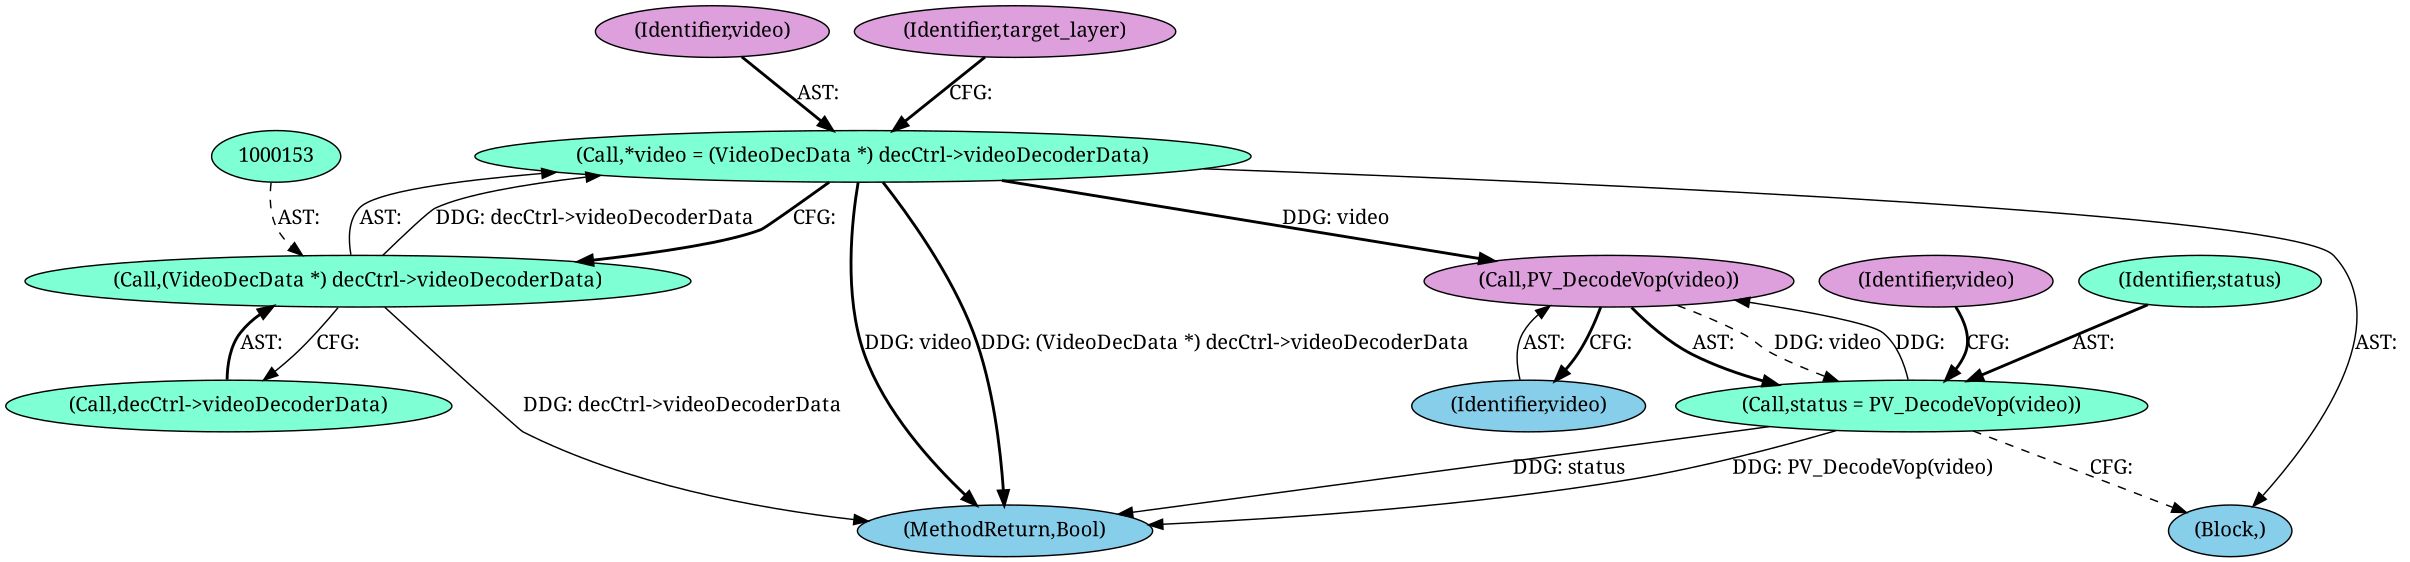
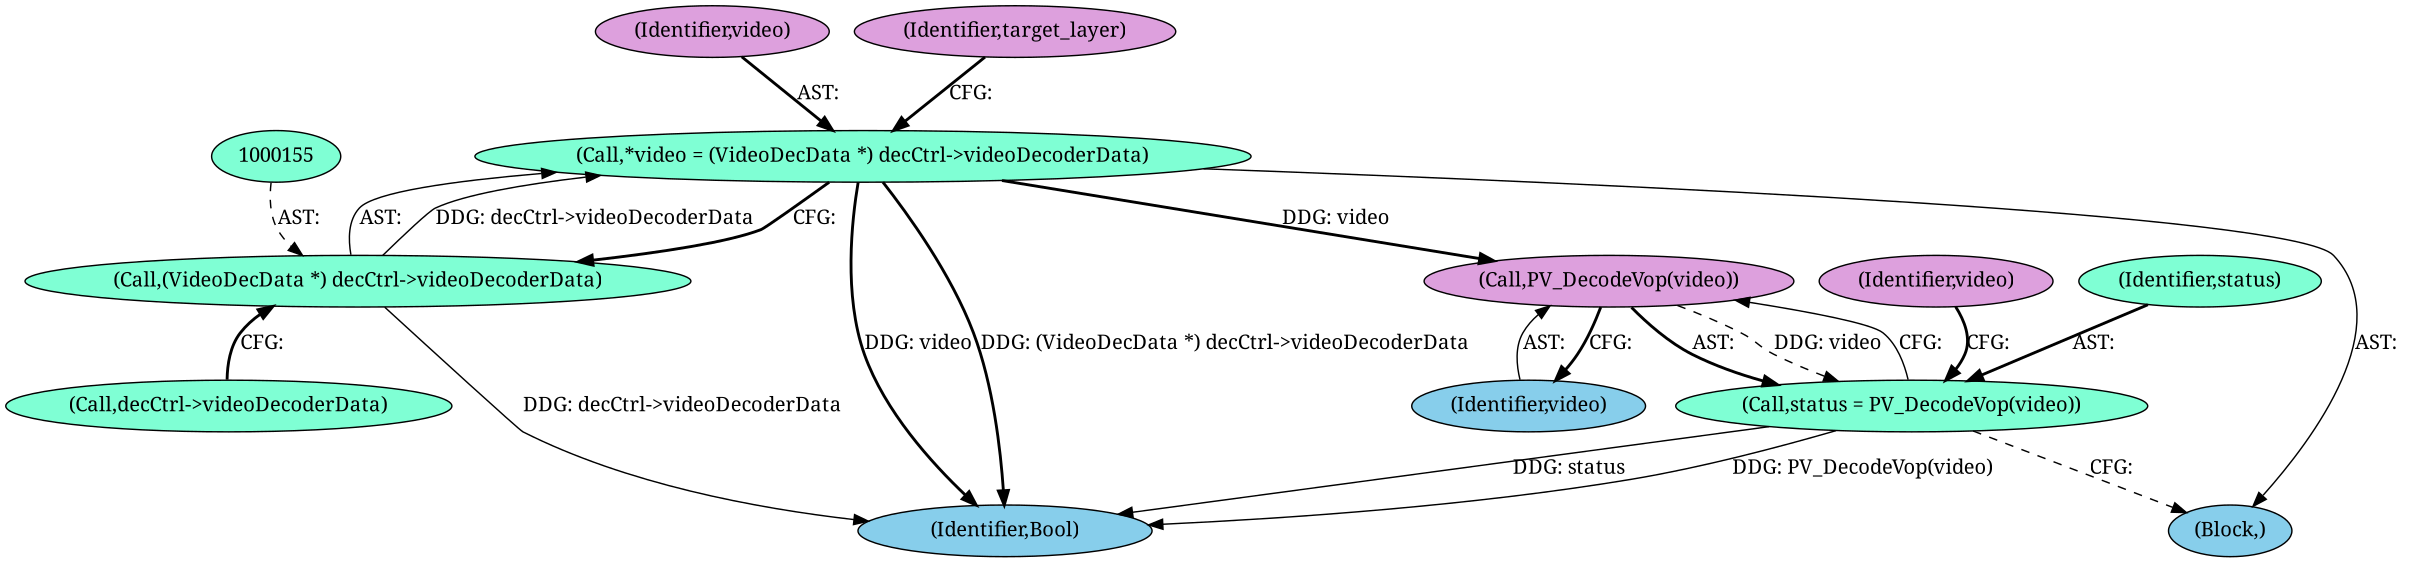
(276, 156) -> (276, 156)
(308, 341) -> none
(265, 344) -> (265, 344)
(1923, 344) -> (1923, 344)
(1005, 531) -> (1005, 531)
